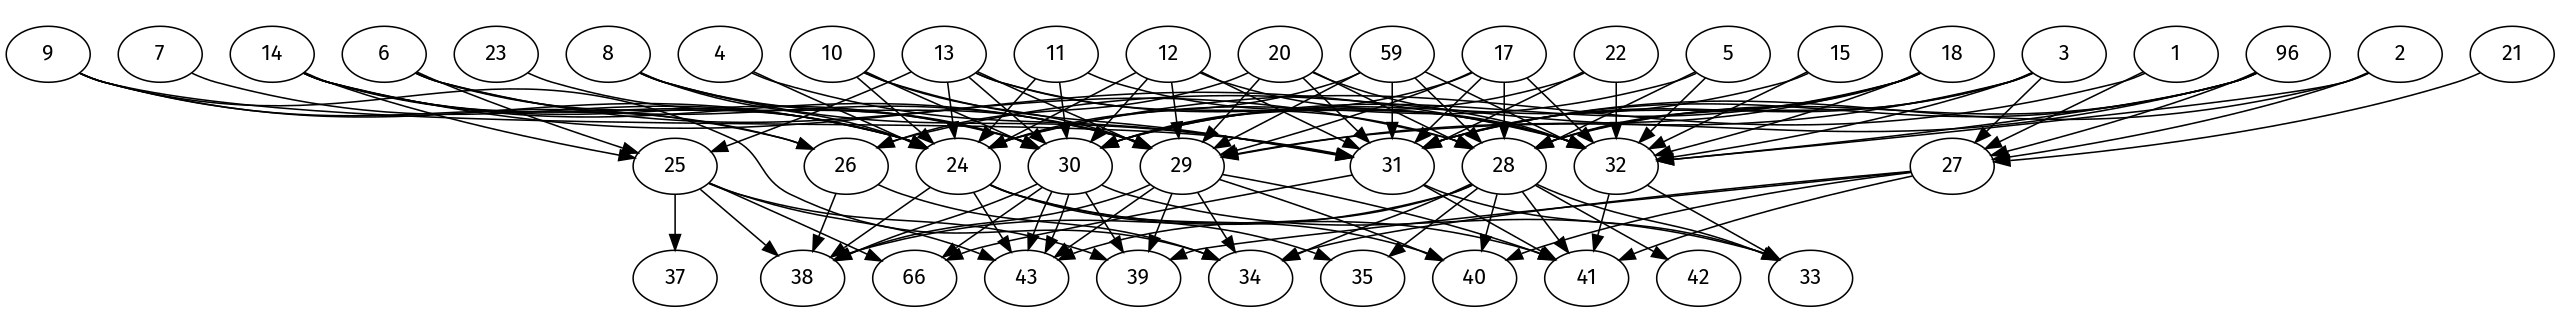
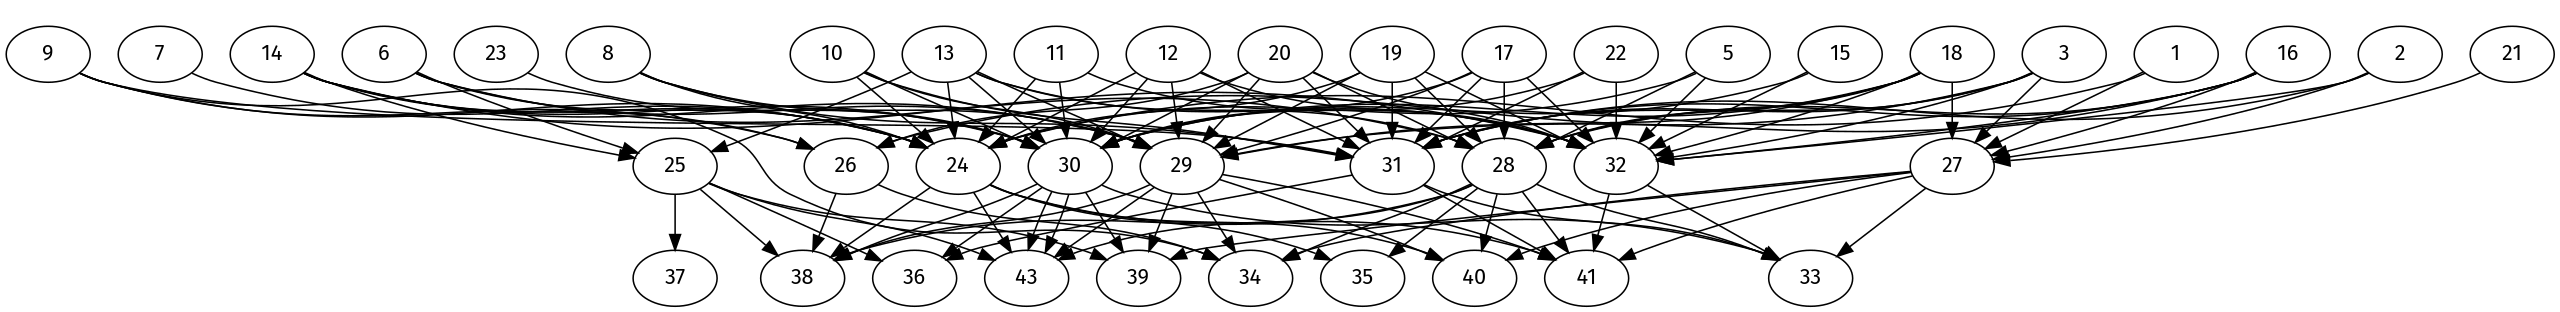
(720, 54) -> none
(1392, 54) -> (1392, 54)
(2288, 54) -> (2288, 54)
none -> (1952, 103)
none -> (1182, 107)
none -> (1888, 217)
(915, 278) -> (915, 278)
(1699, 278) -> none
